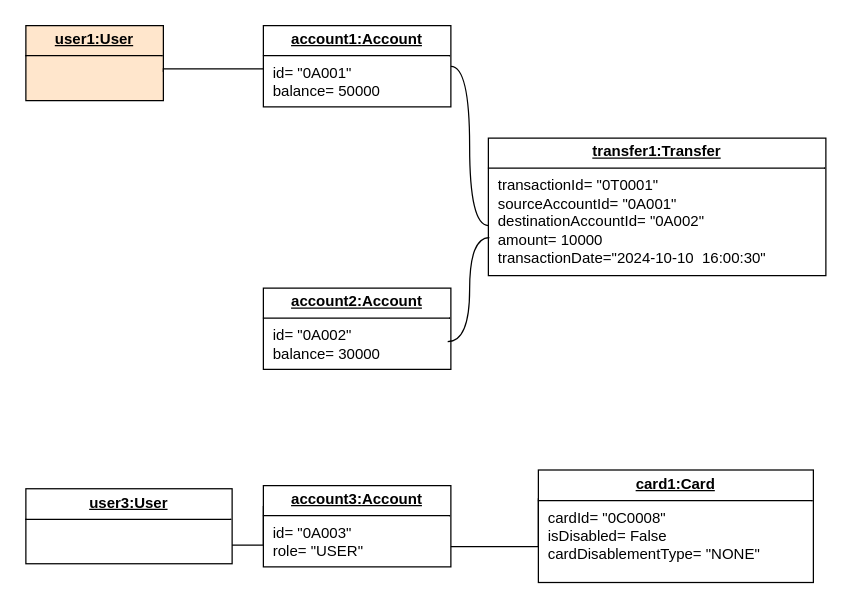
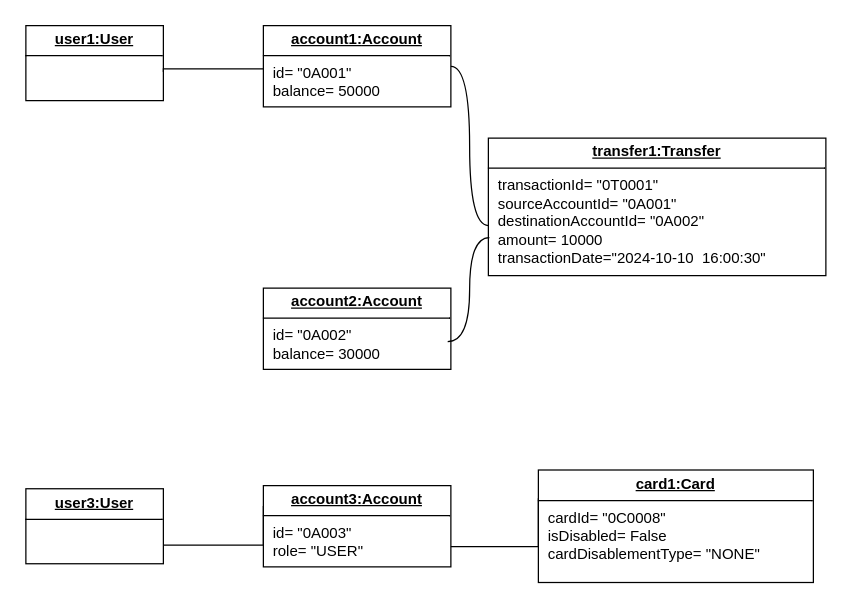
(94, 63) -> (94, 63)
(129, 526) -> (94, 526)
